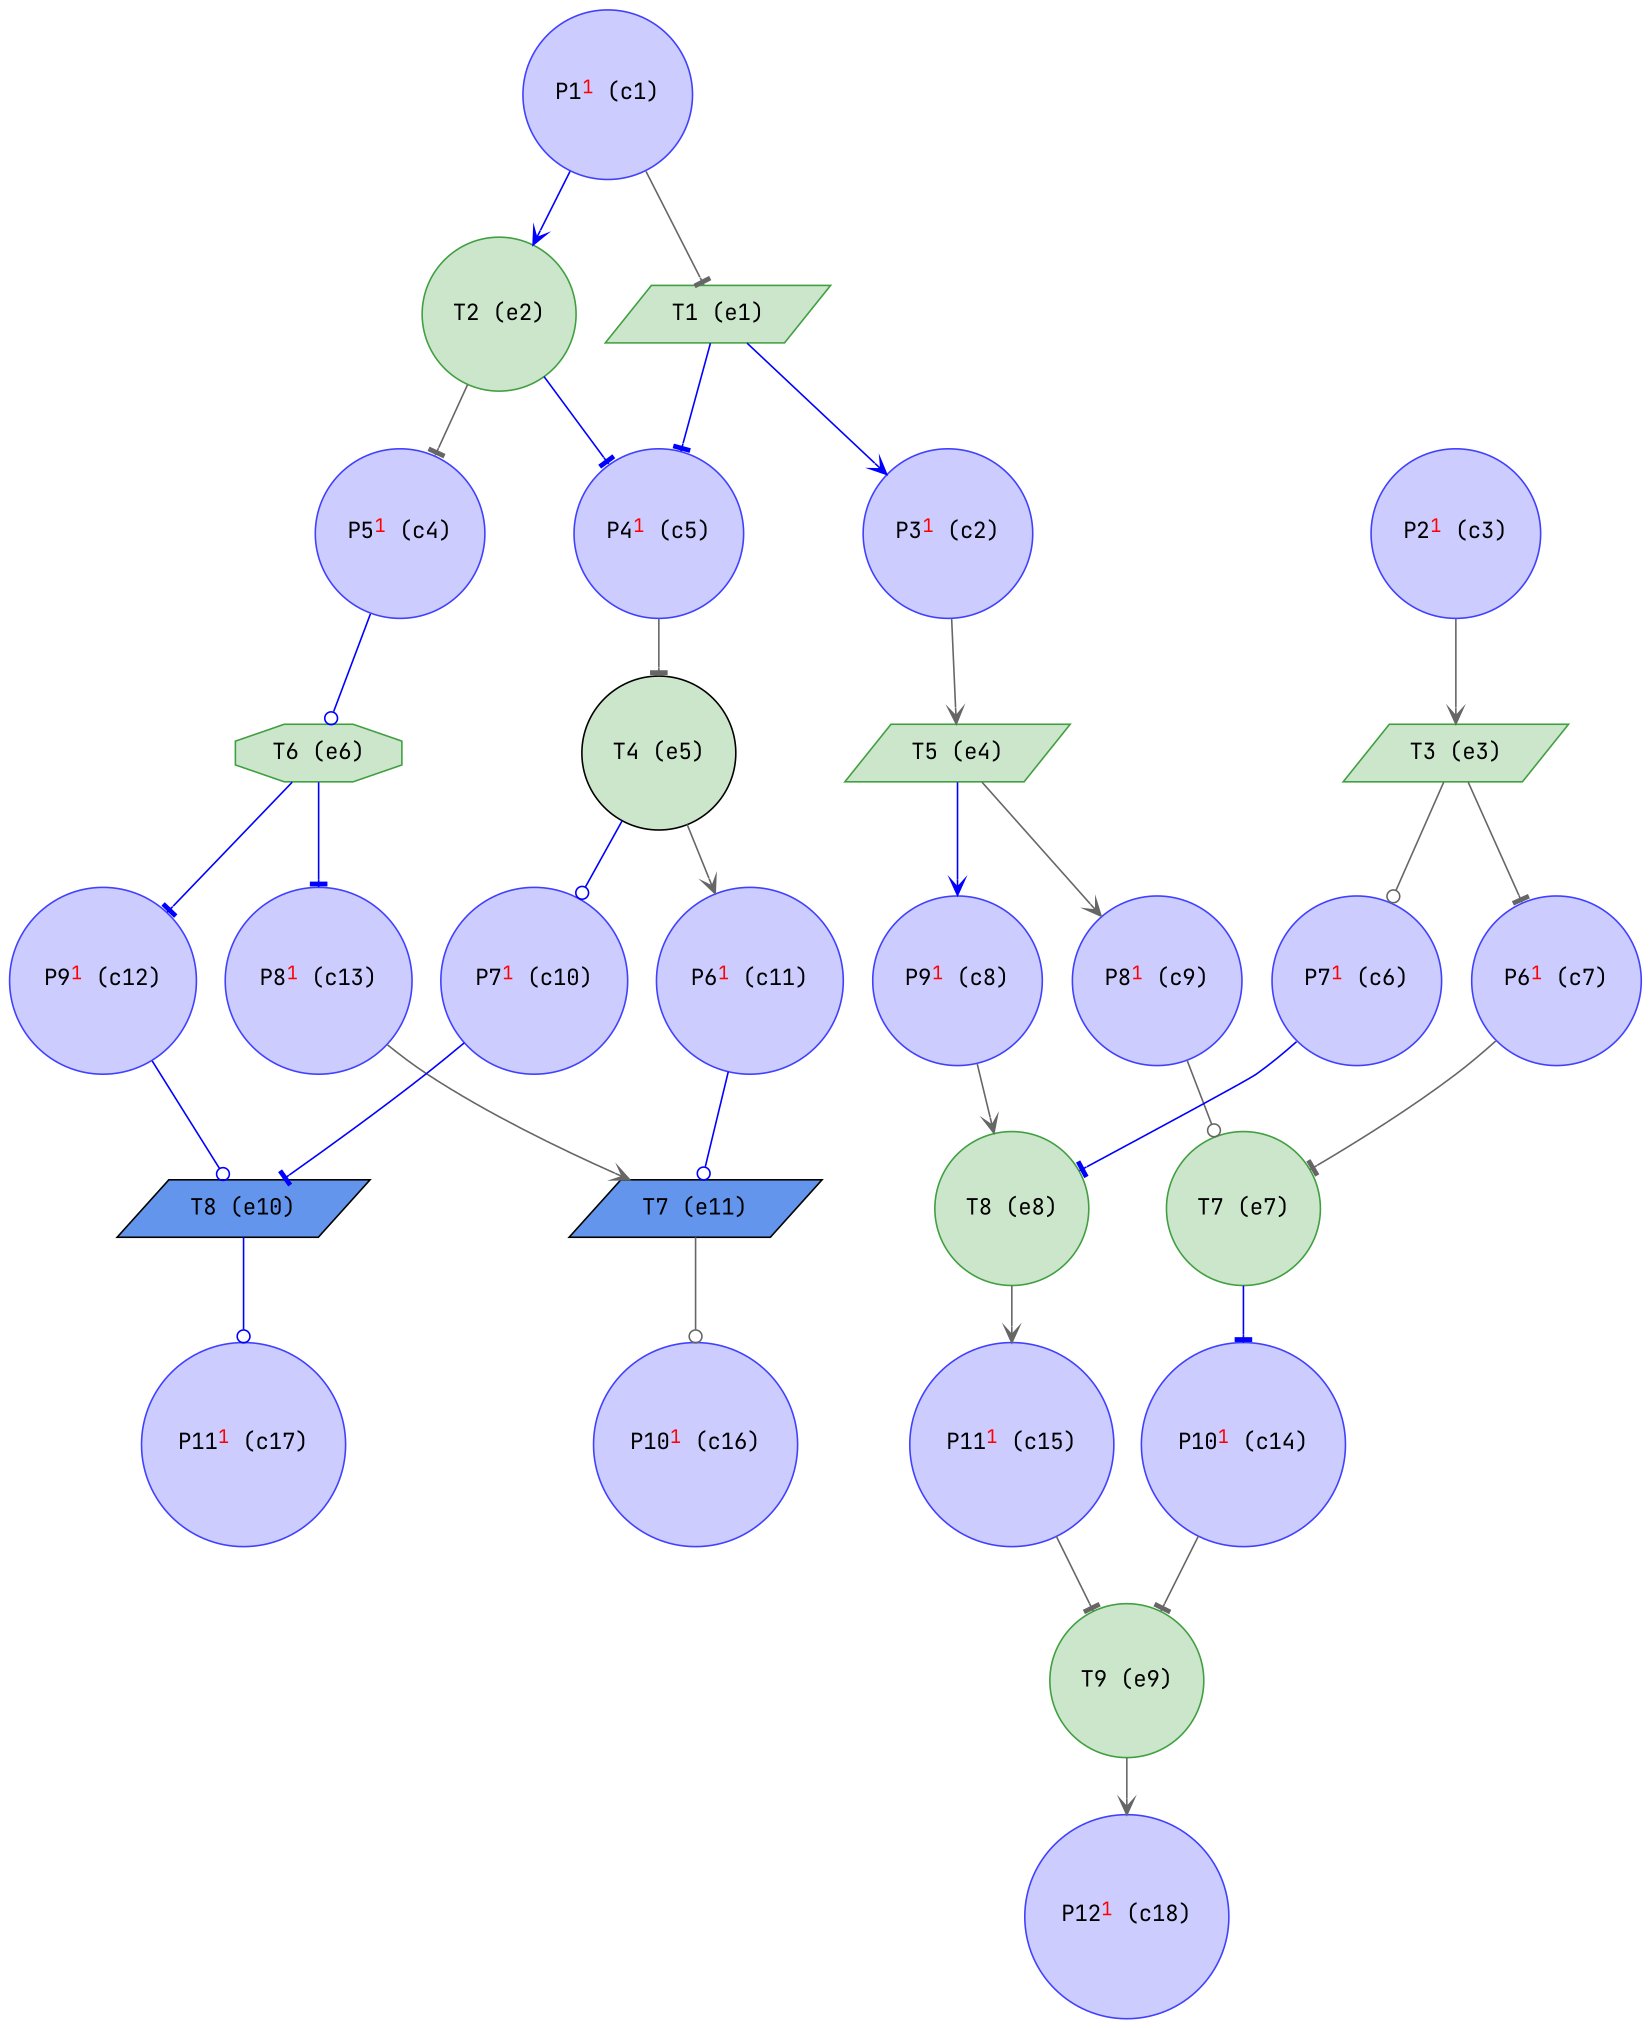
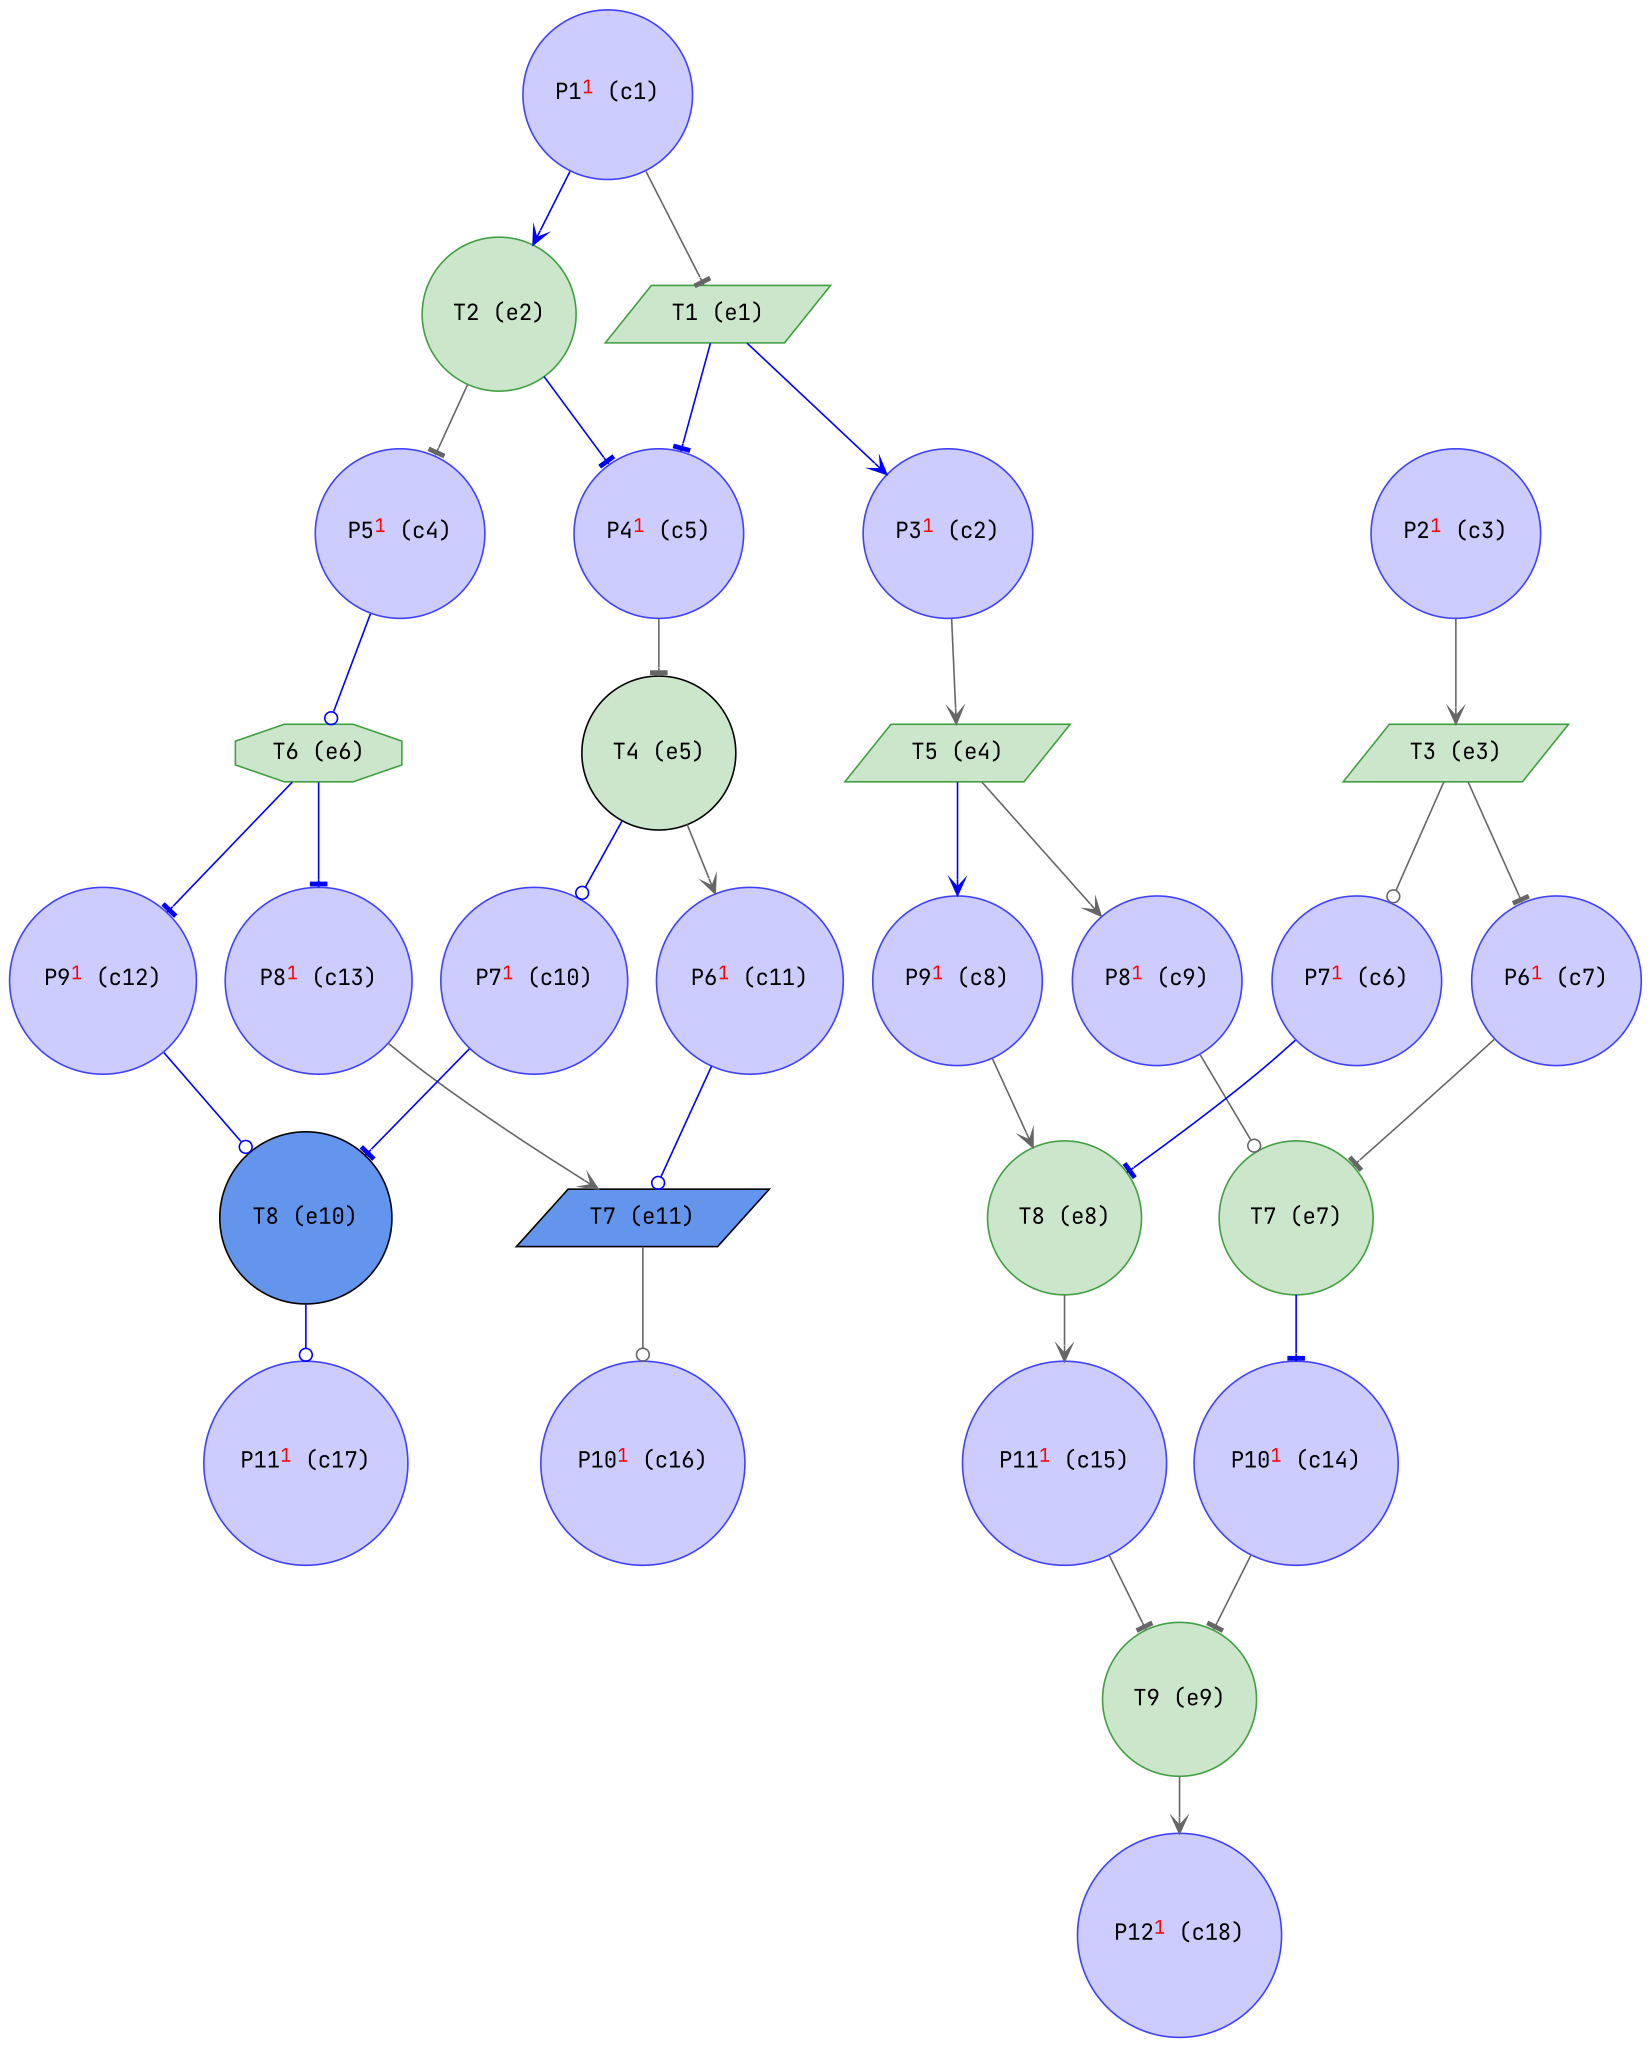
(244, 1209) -> (306, 1218)
